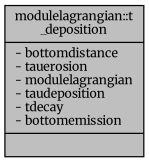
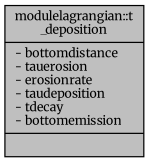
(74, 81) -> (54, 81)
